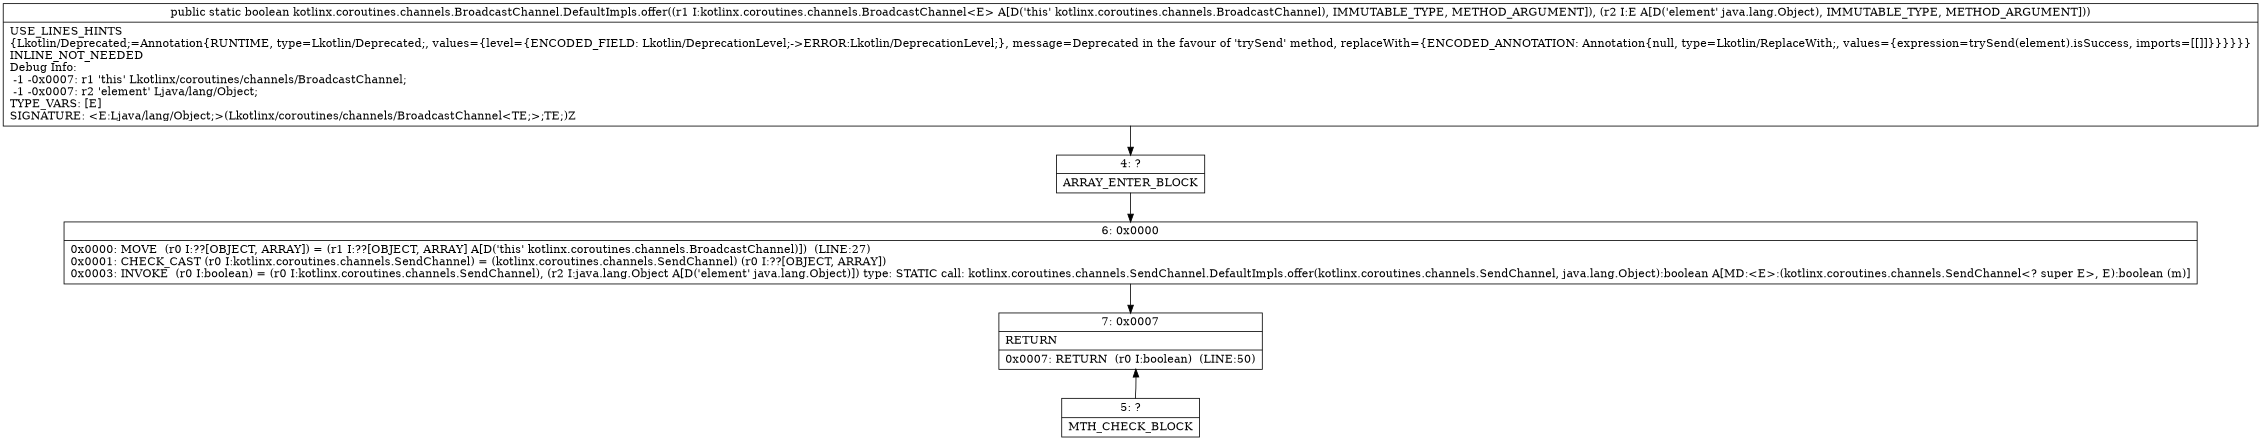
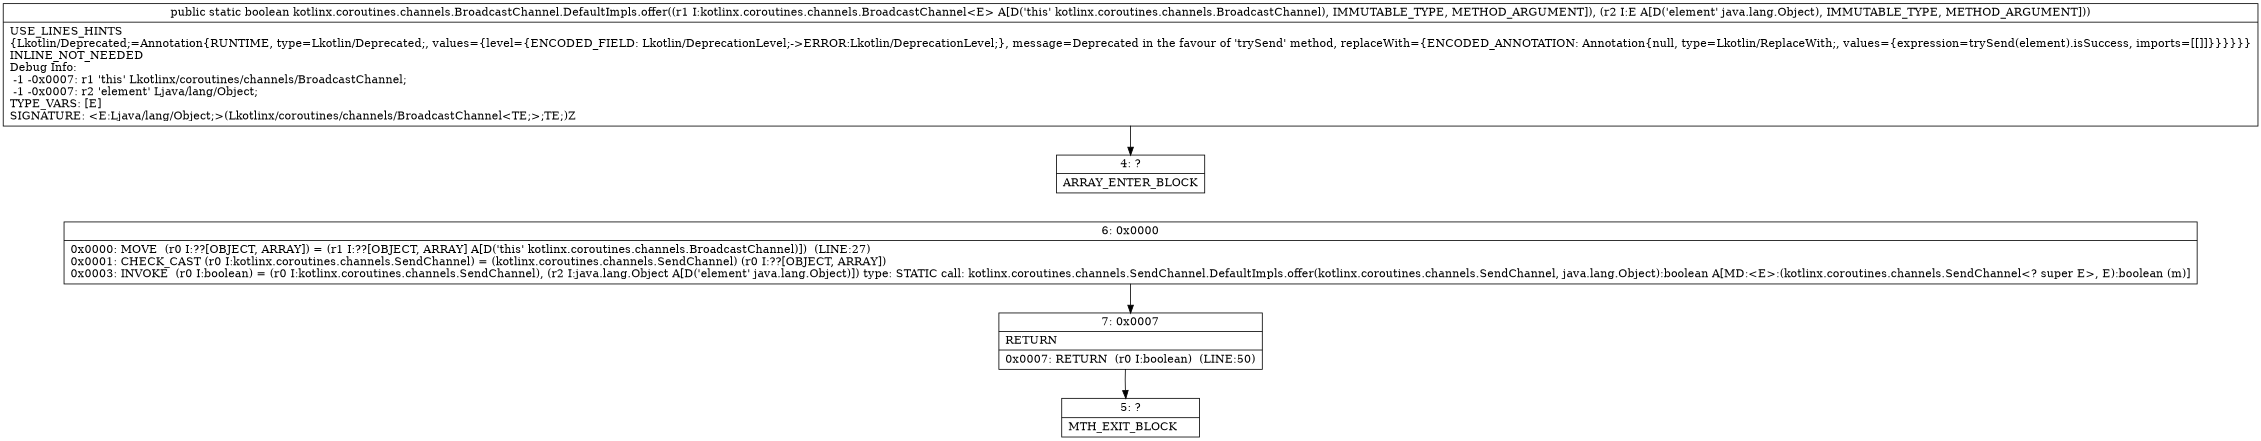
(1131, 203) -> none
(1136, 388) -> (1125, 380)
(1131, 427) -> (1123, 427)
